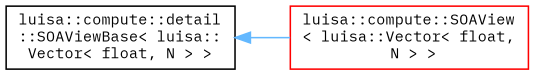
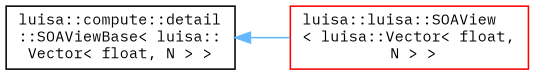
(409, 38) -> (409, 38)
